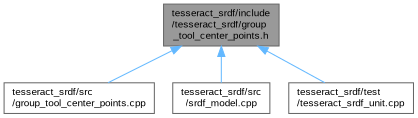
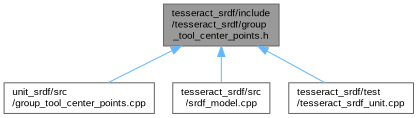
(79, 98) -> (79, 98)
